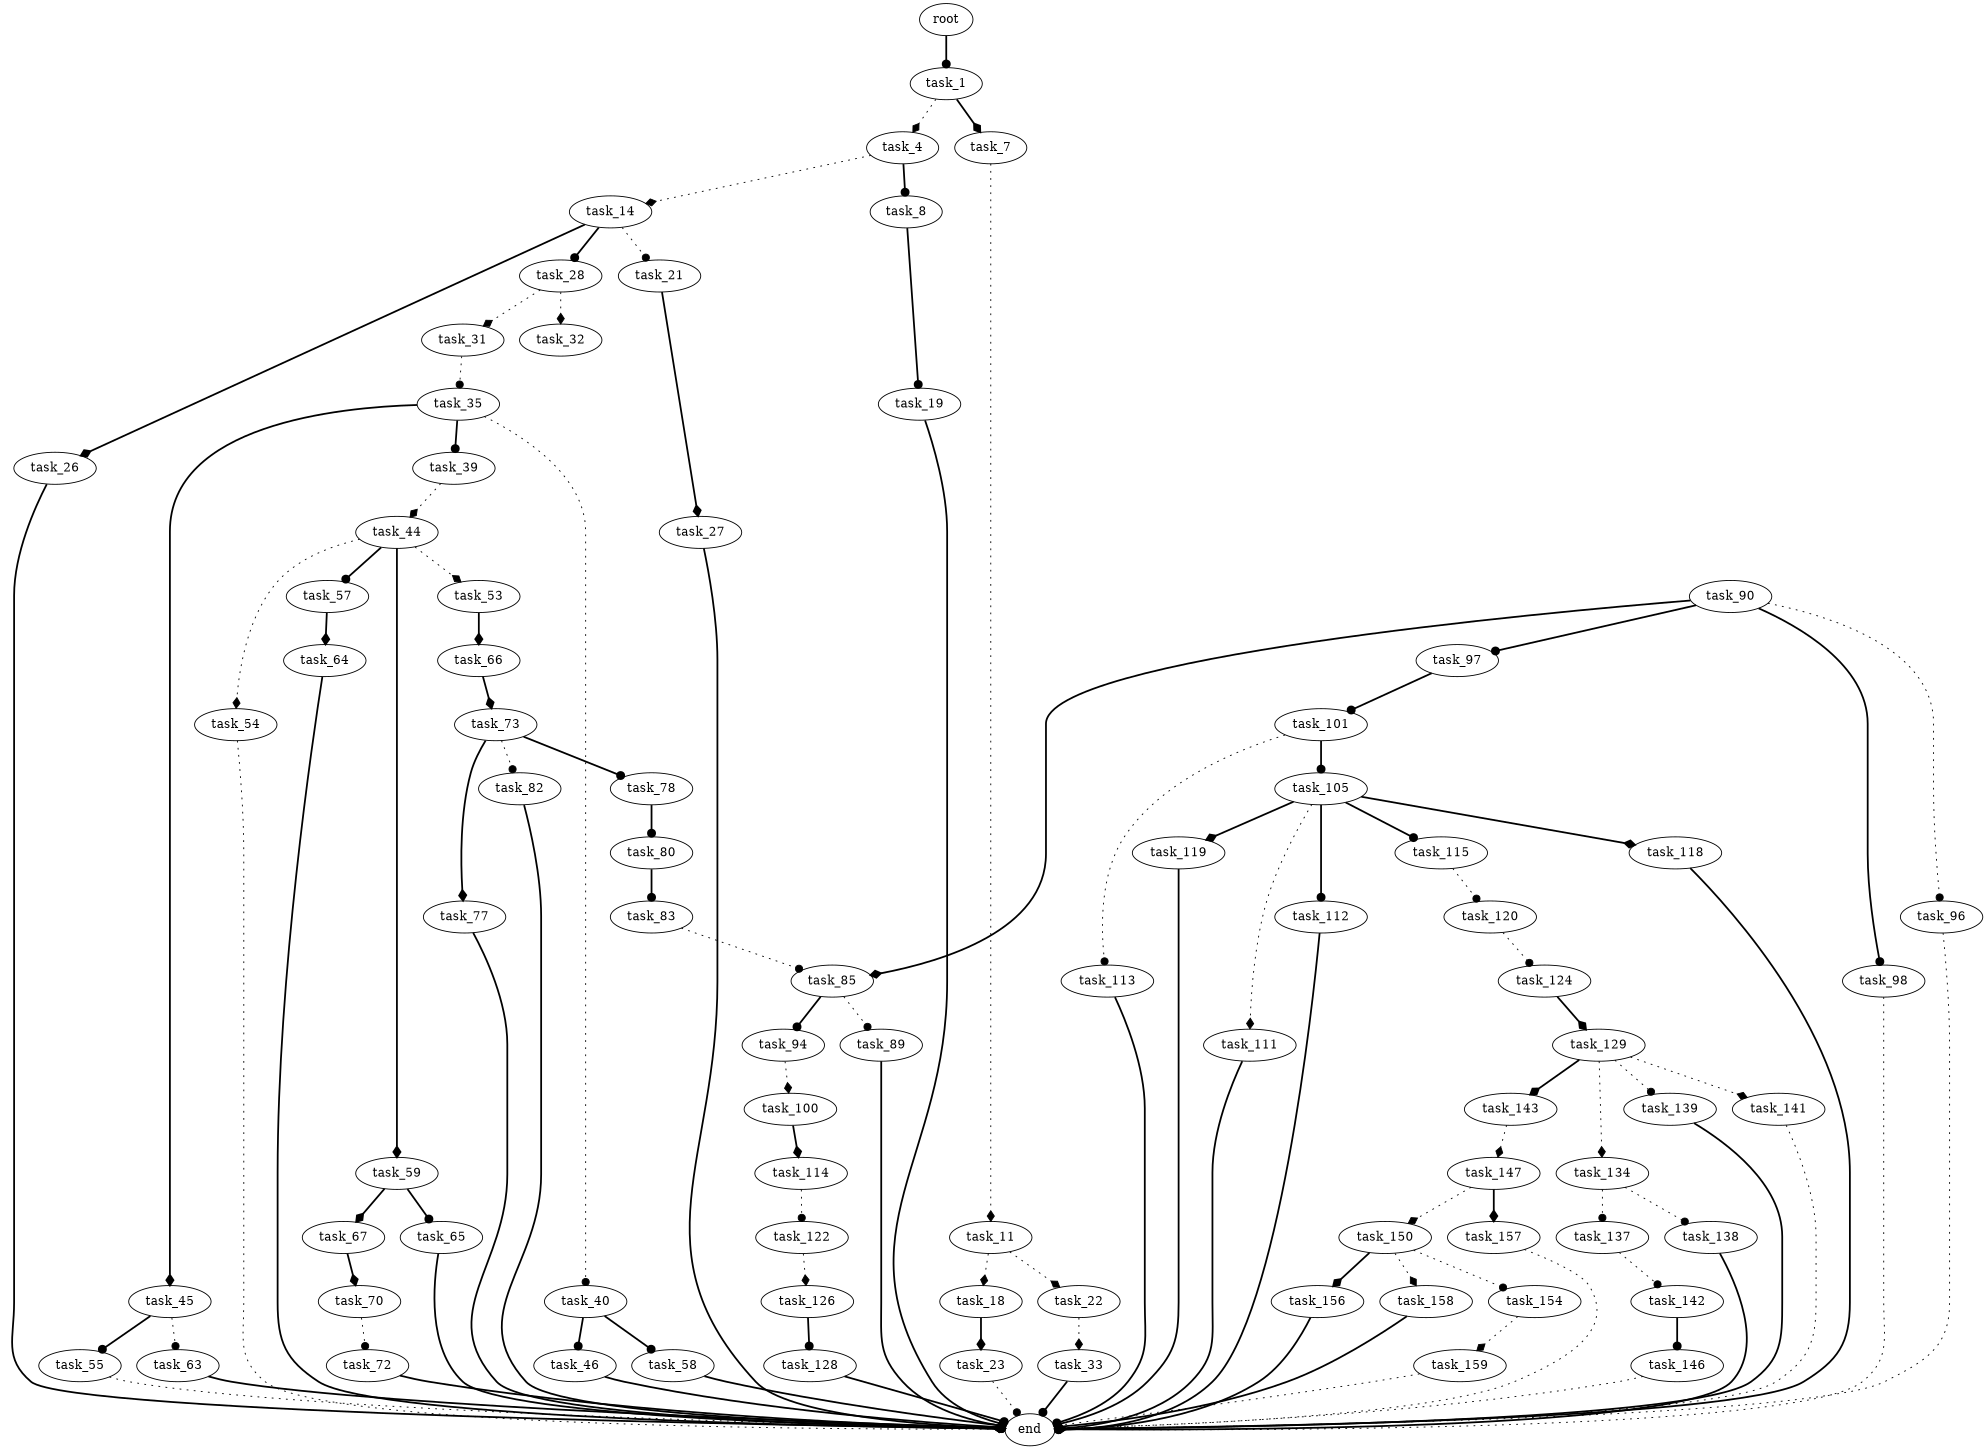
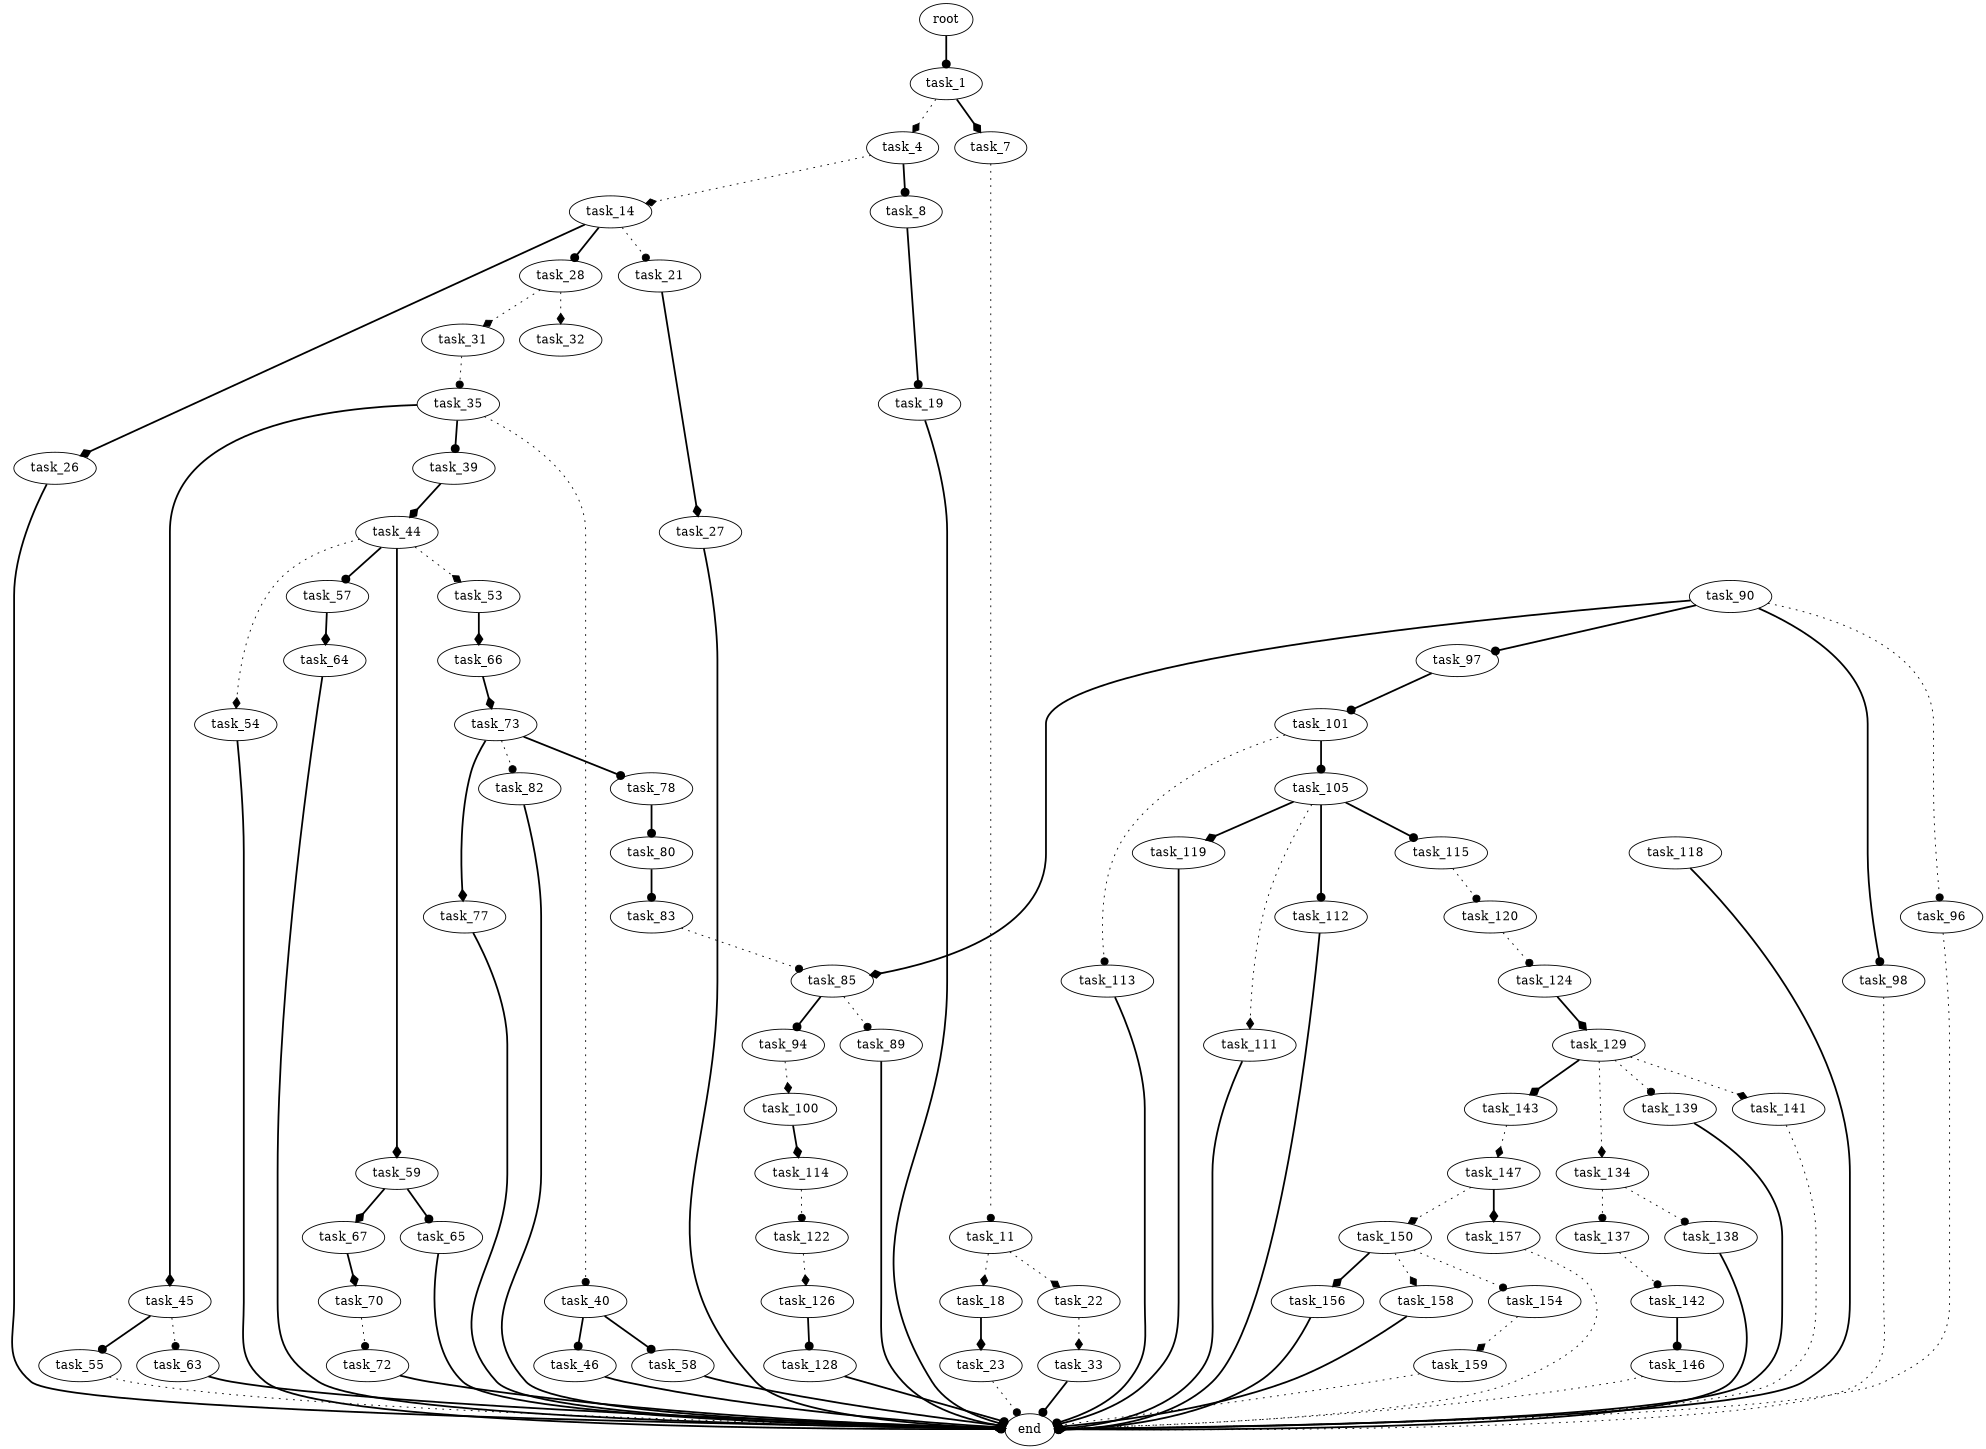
(429, 496) -> (429, 496)
(991, 687) -> (991, 687)
(1493, 820) -> none
(249, 1363) -> (249, 1363)
